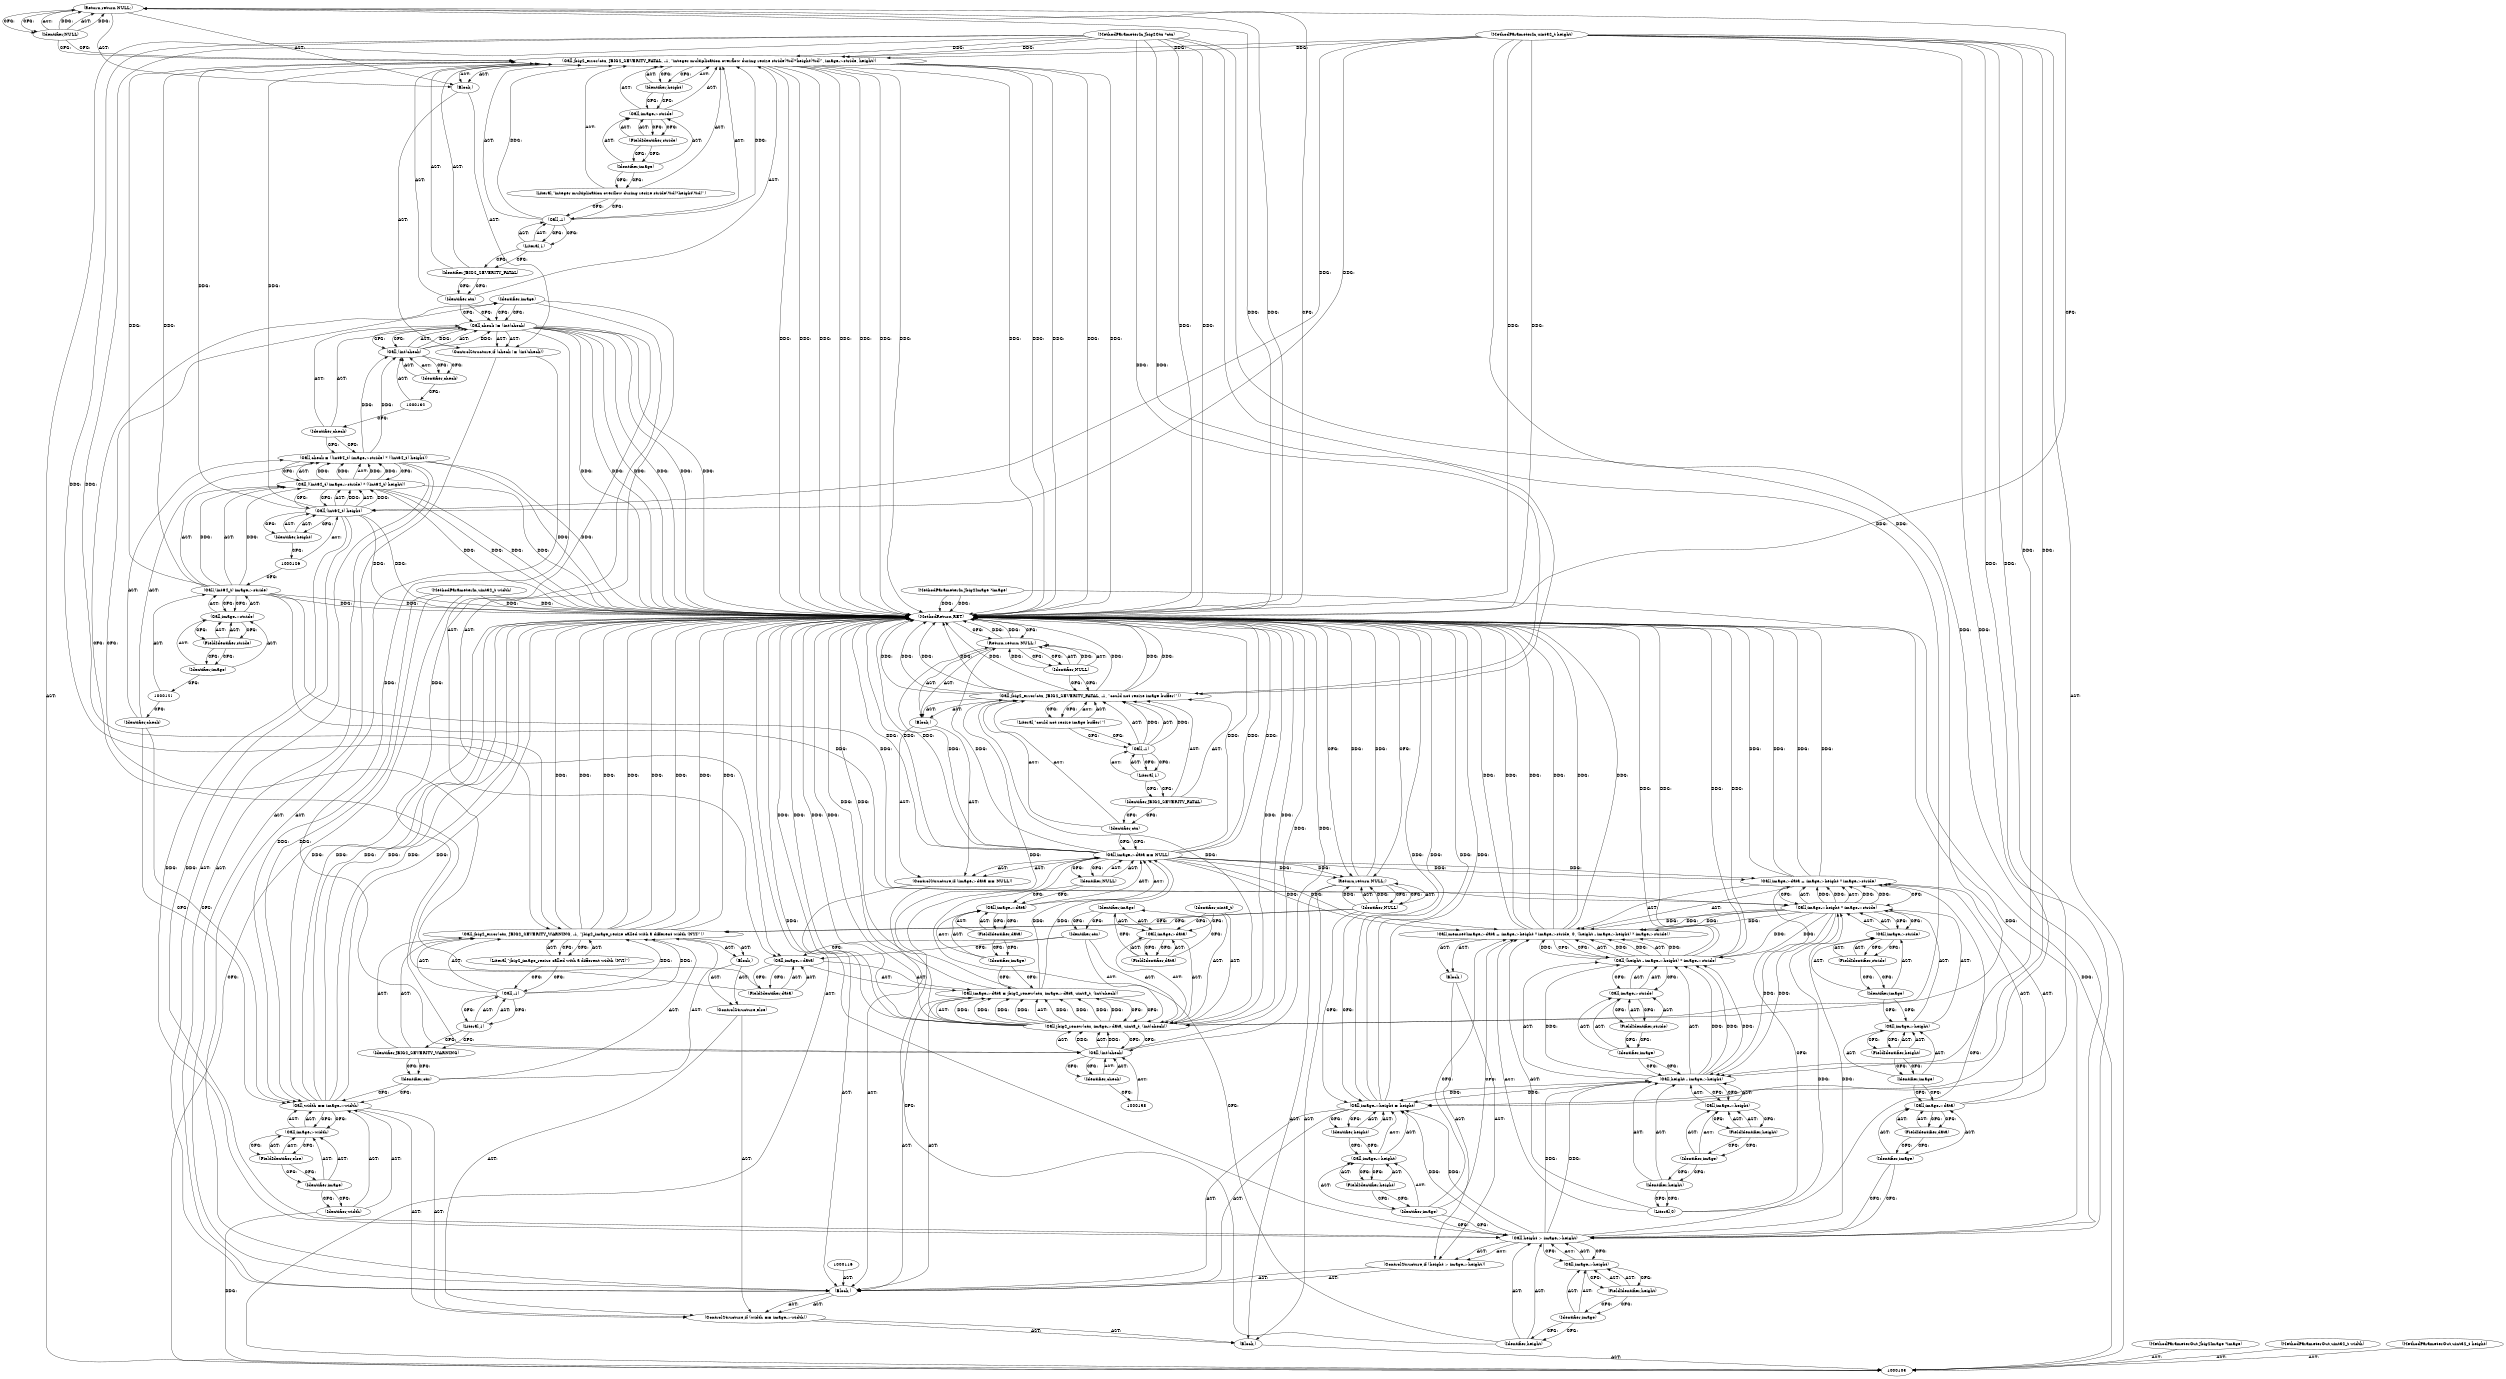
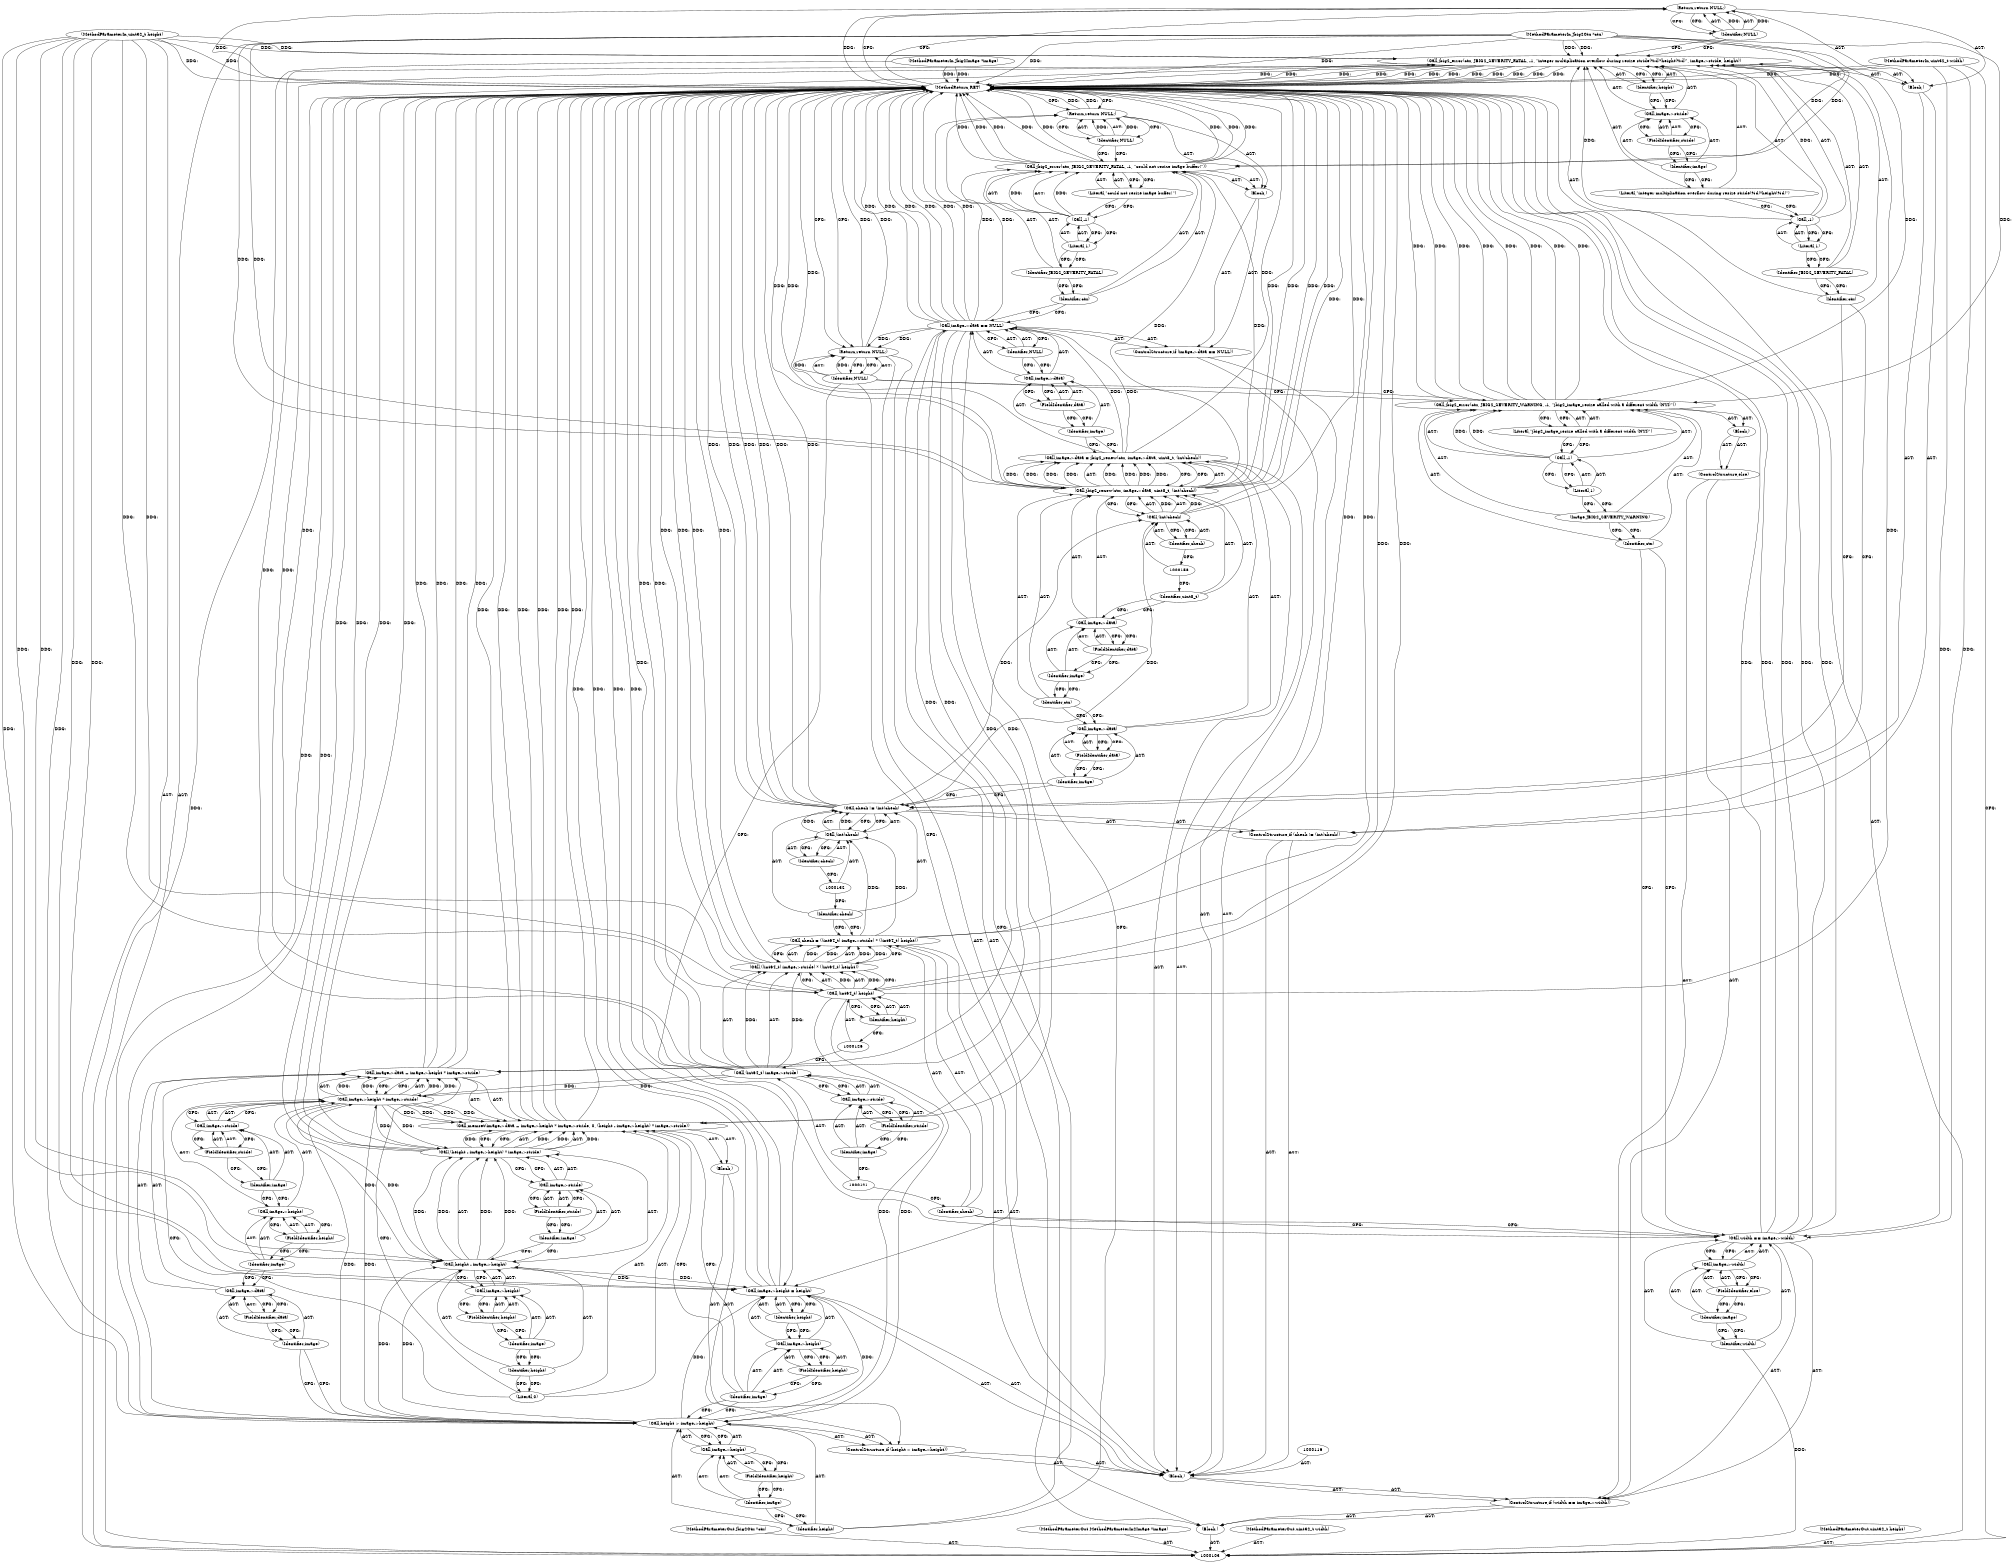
none -> (1179, 582)
(416, 1053) -> (1610, 517)
(2196, 1344) -> (1104, 1529)
none -> (726, 1529)
